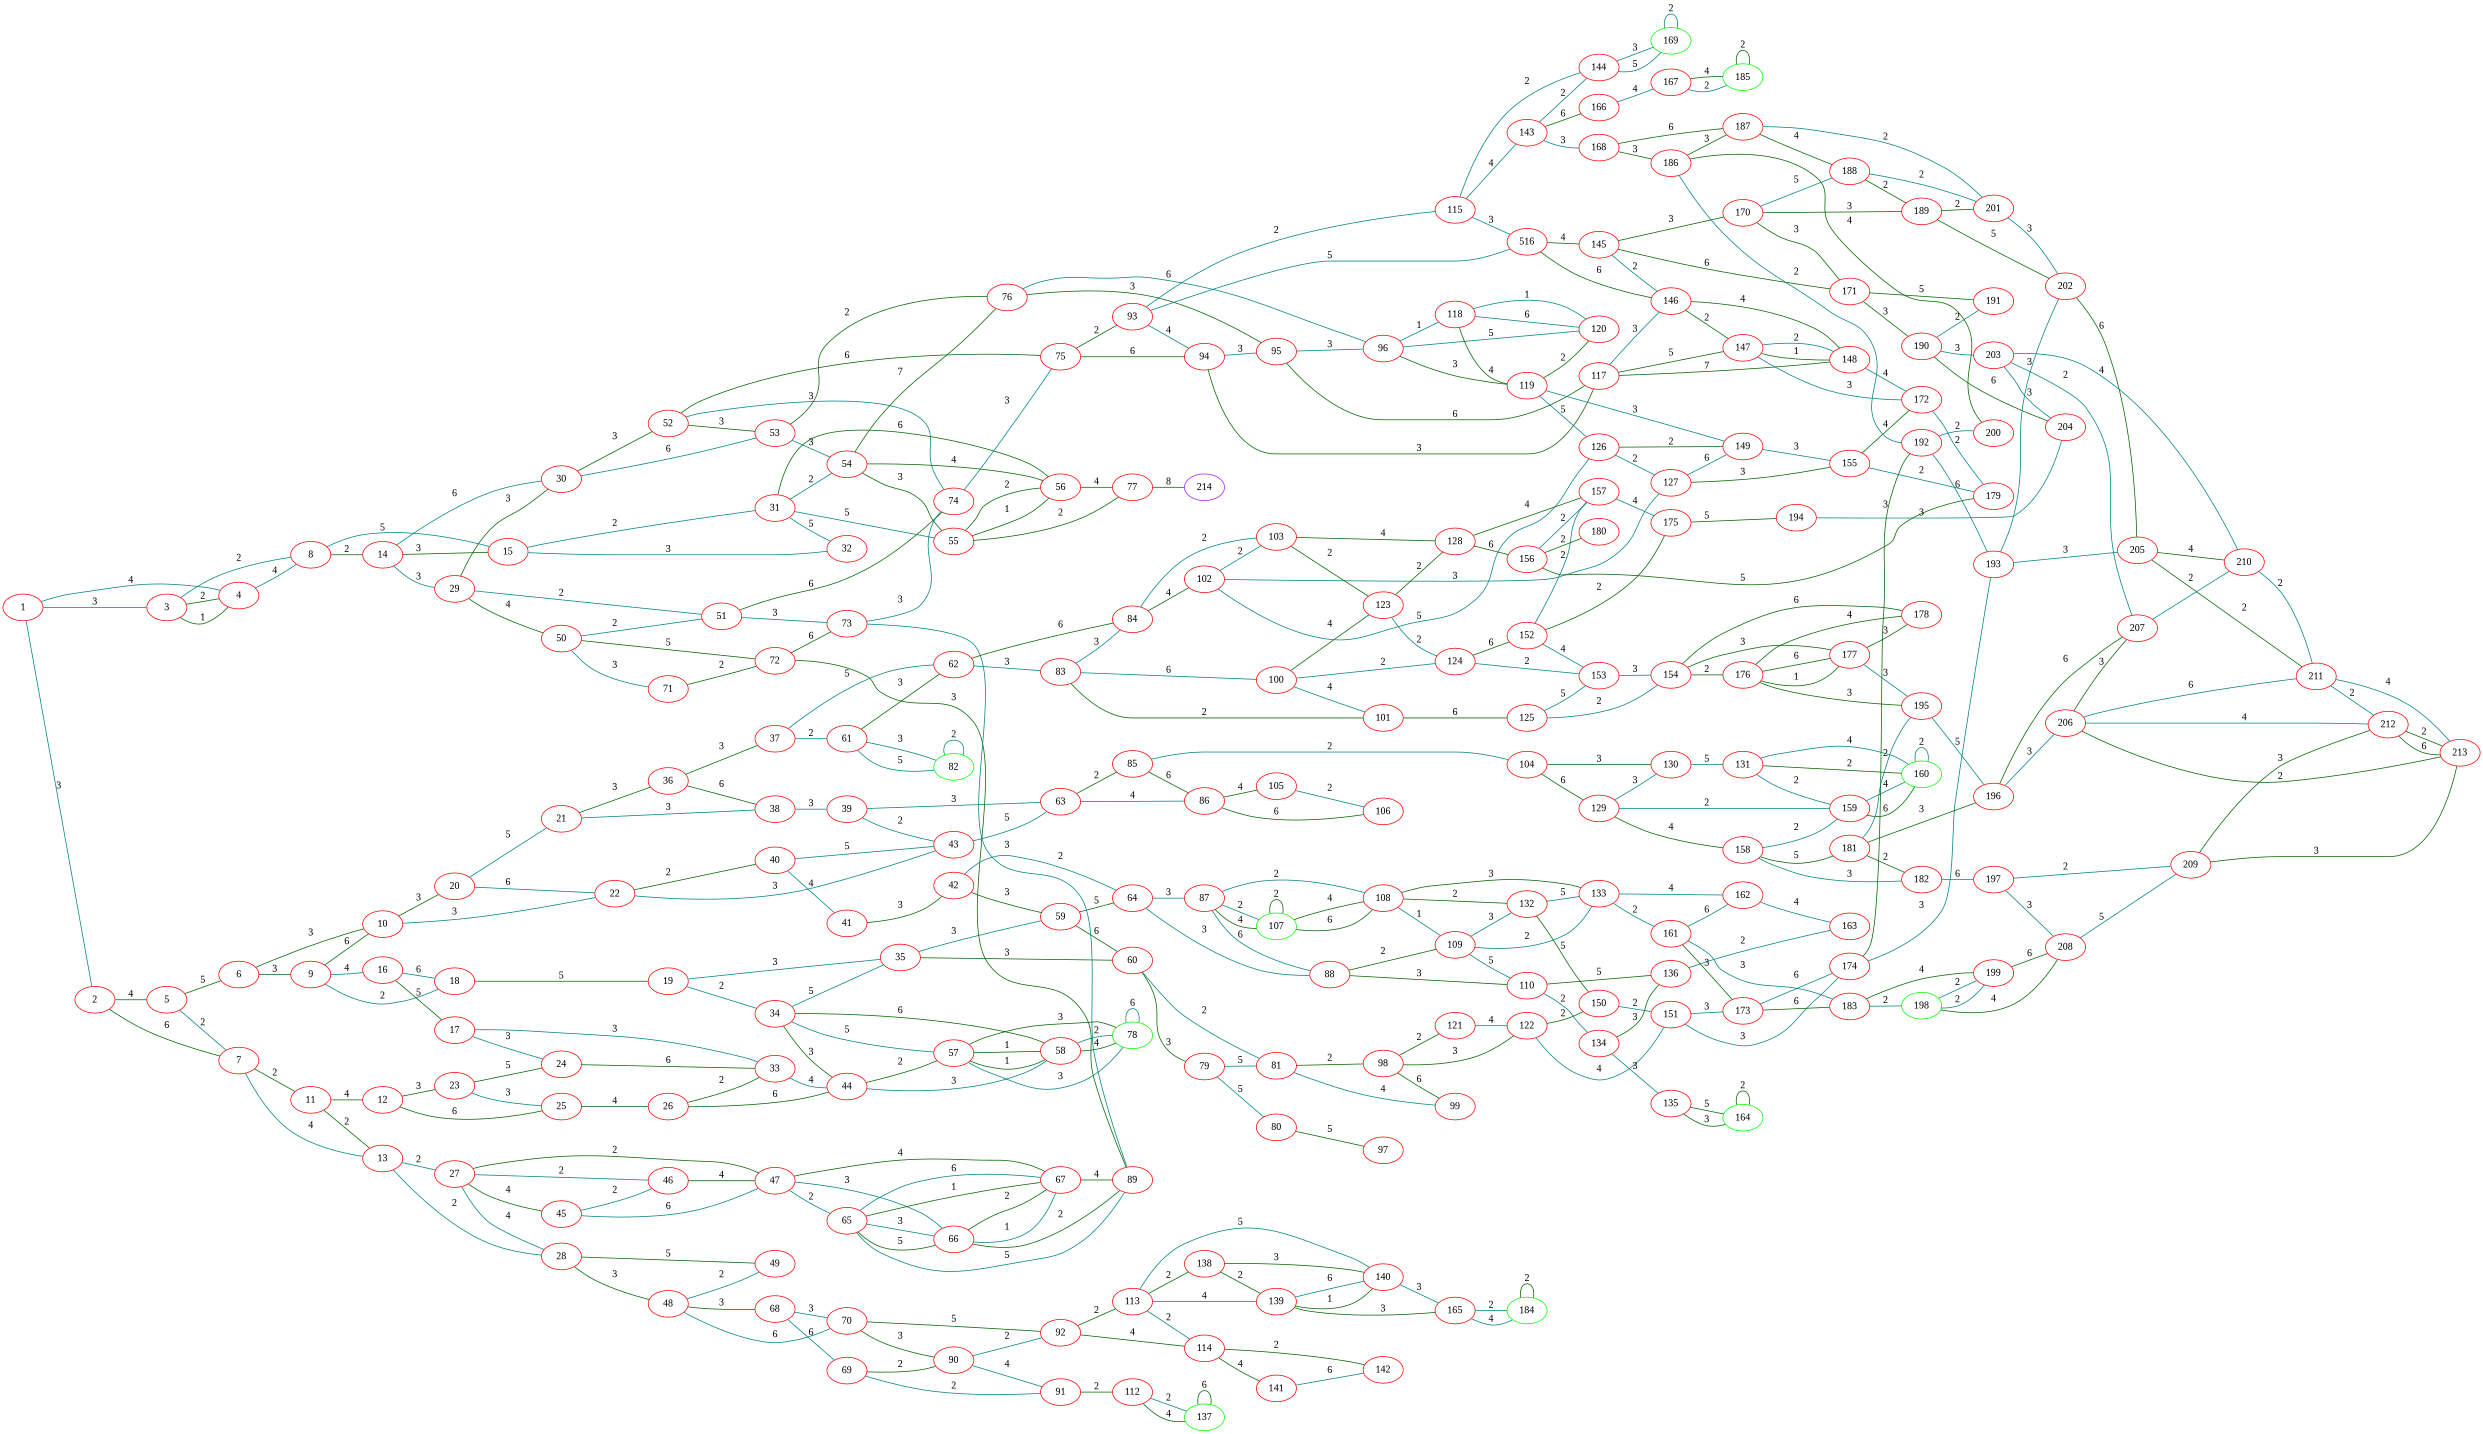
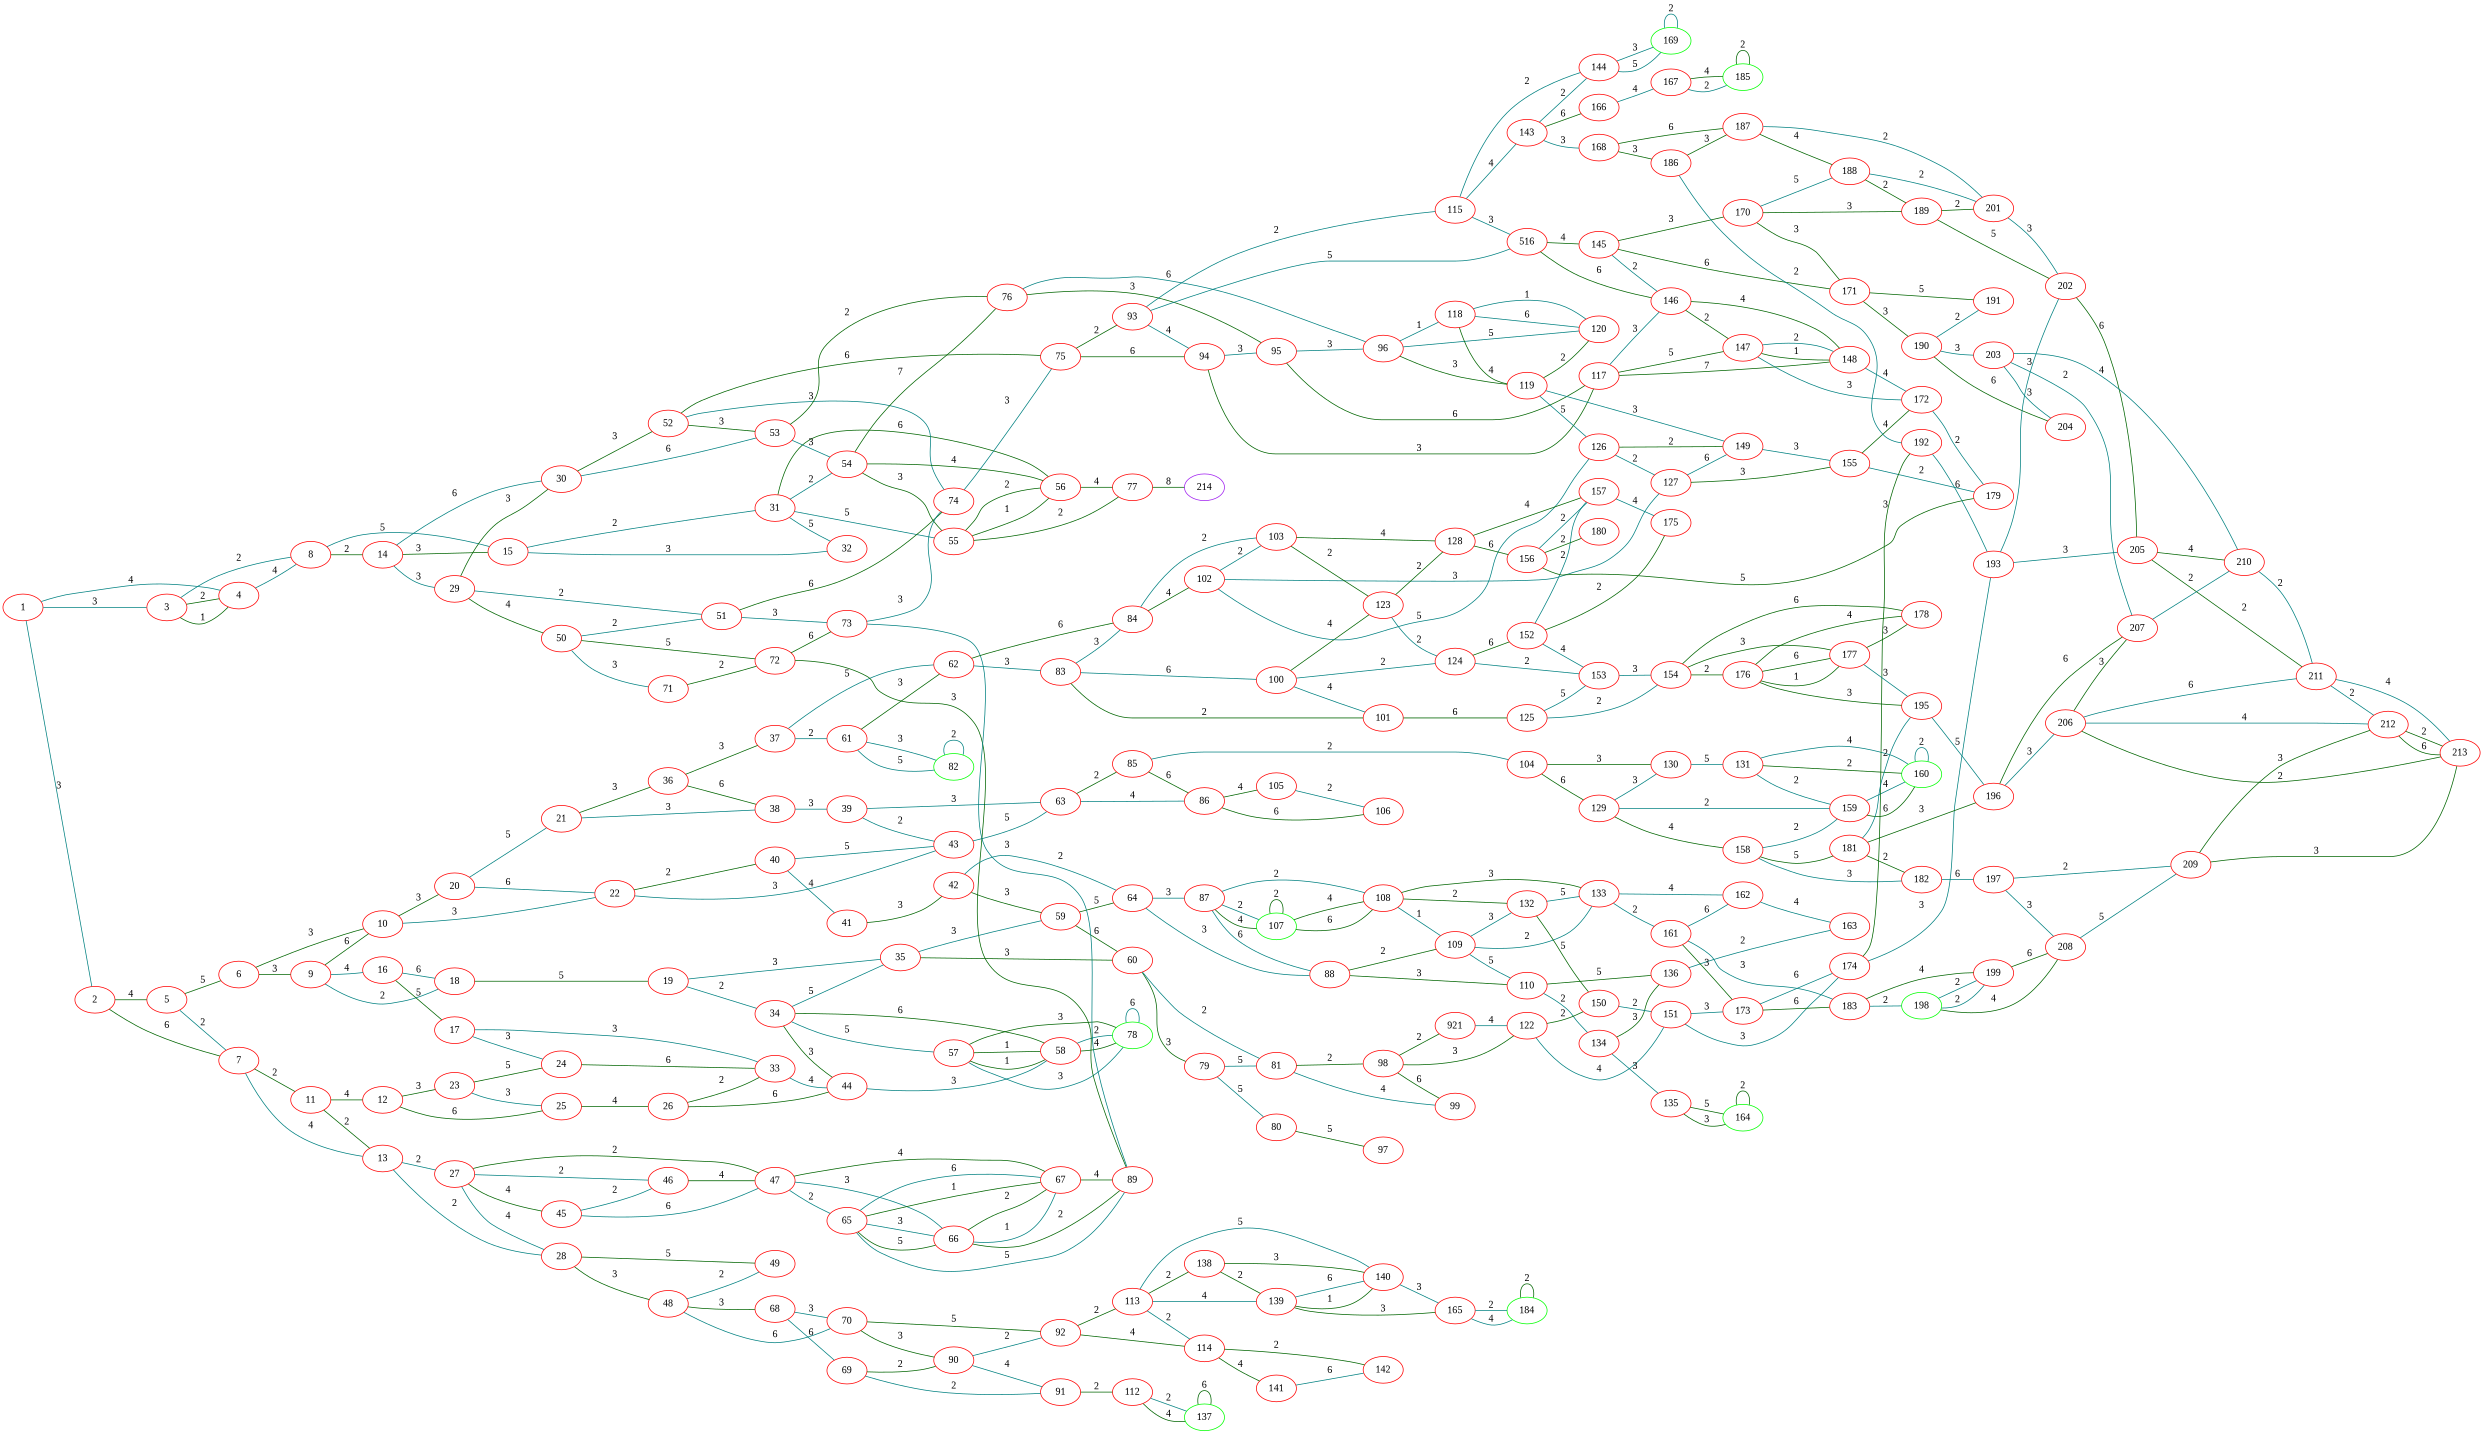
(1994, 433) -> none
(1796, 518) -> none
(1455, 1026) -> (1455, 1026)
(902, 1073) -> none
